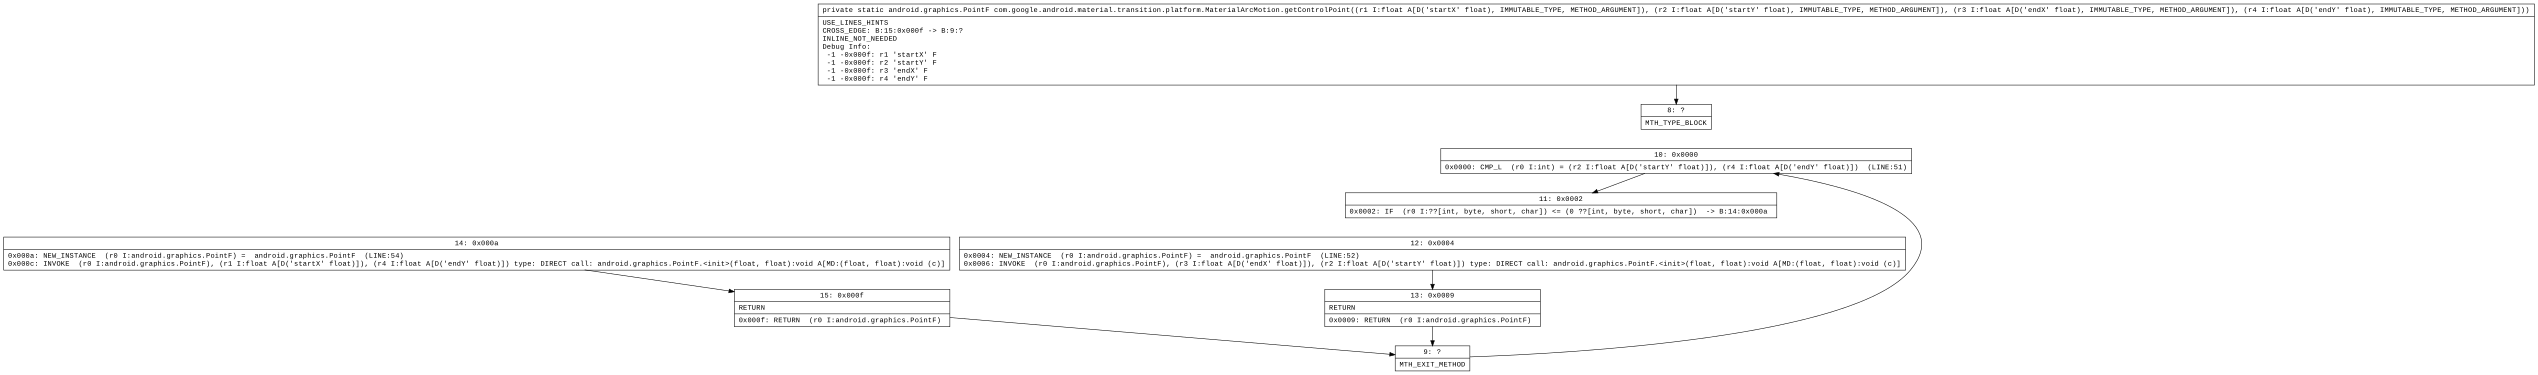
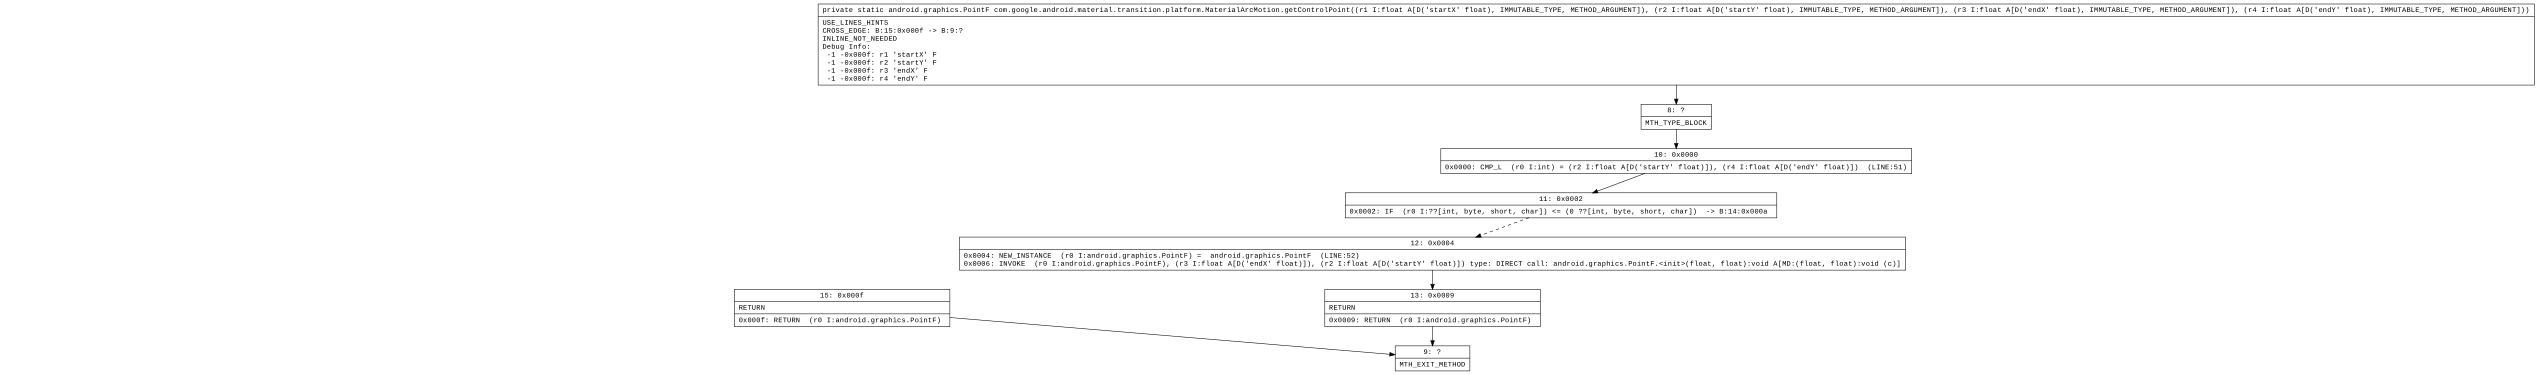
none -> (1505, 226)
(477, 254) -> none
(1793, 321) -> (1676, 136)
